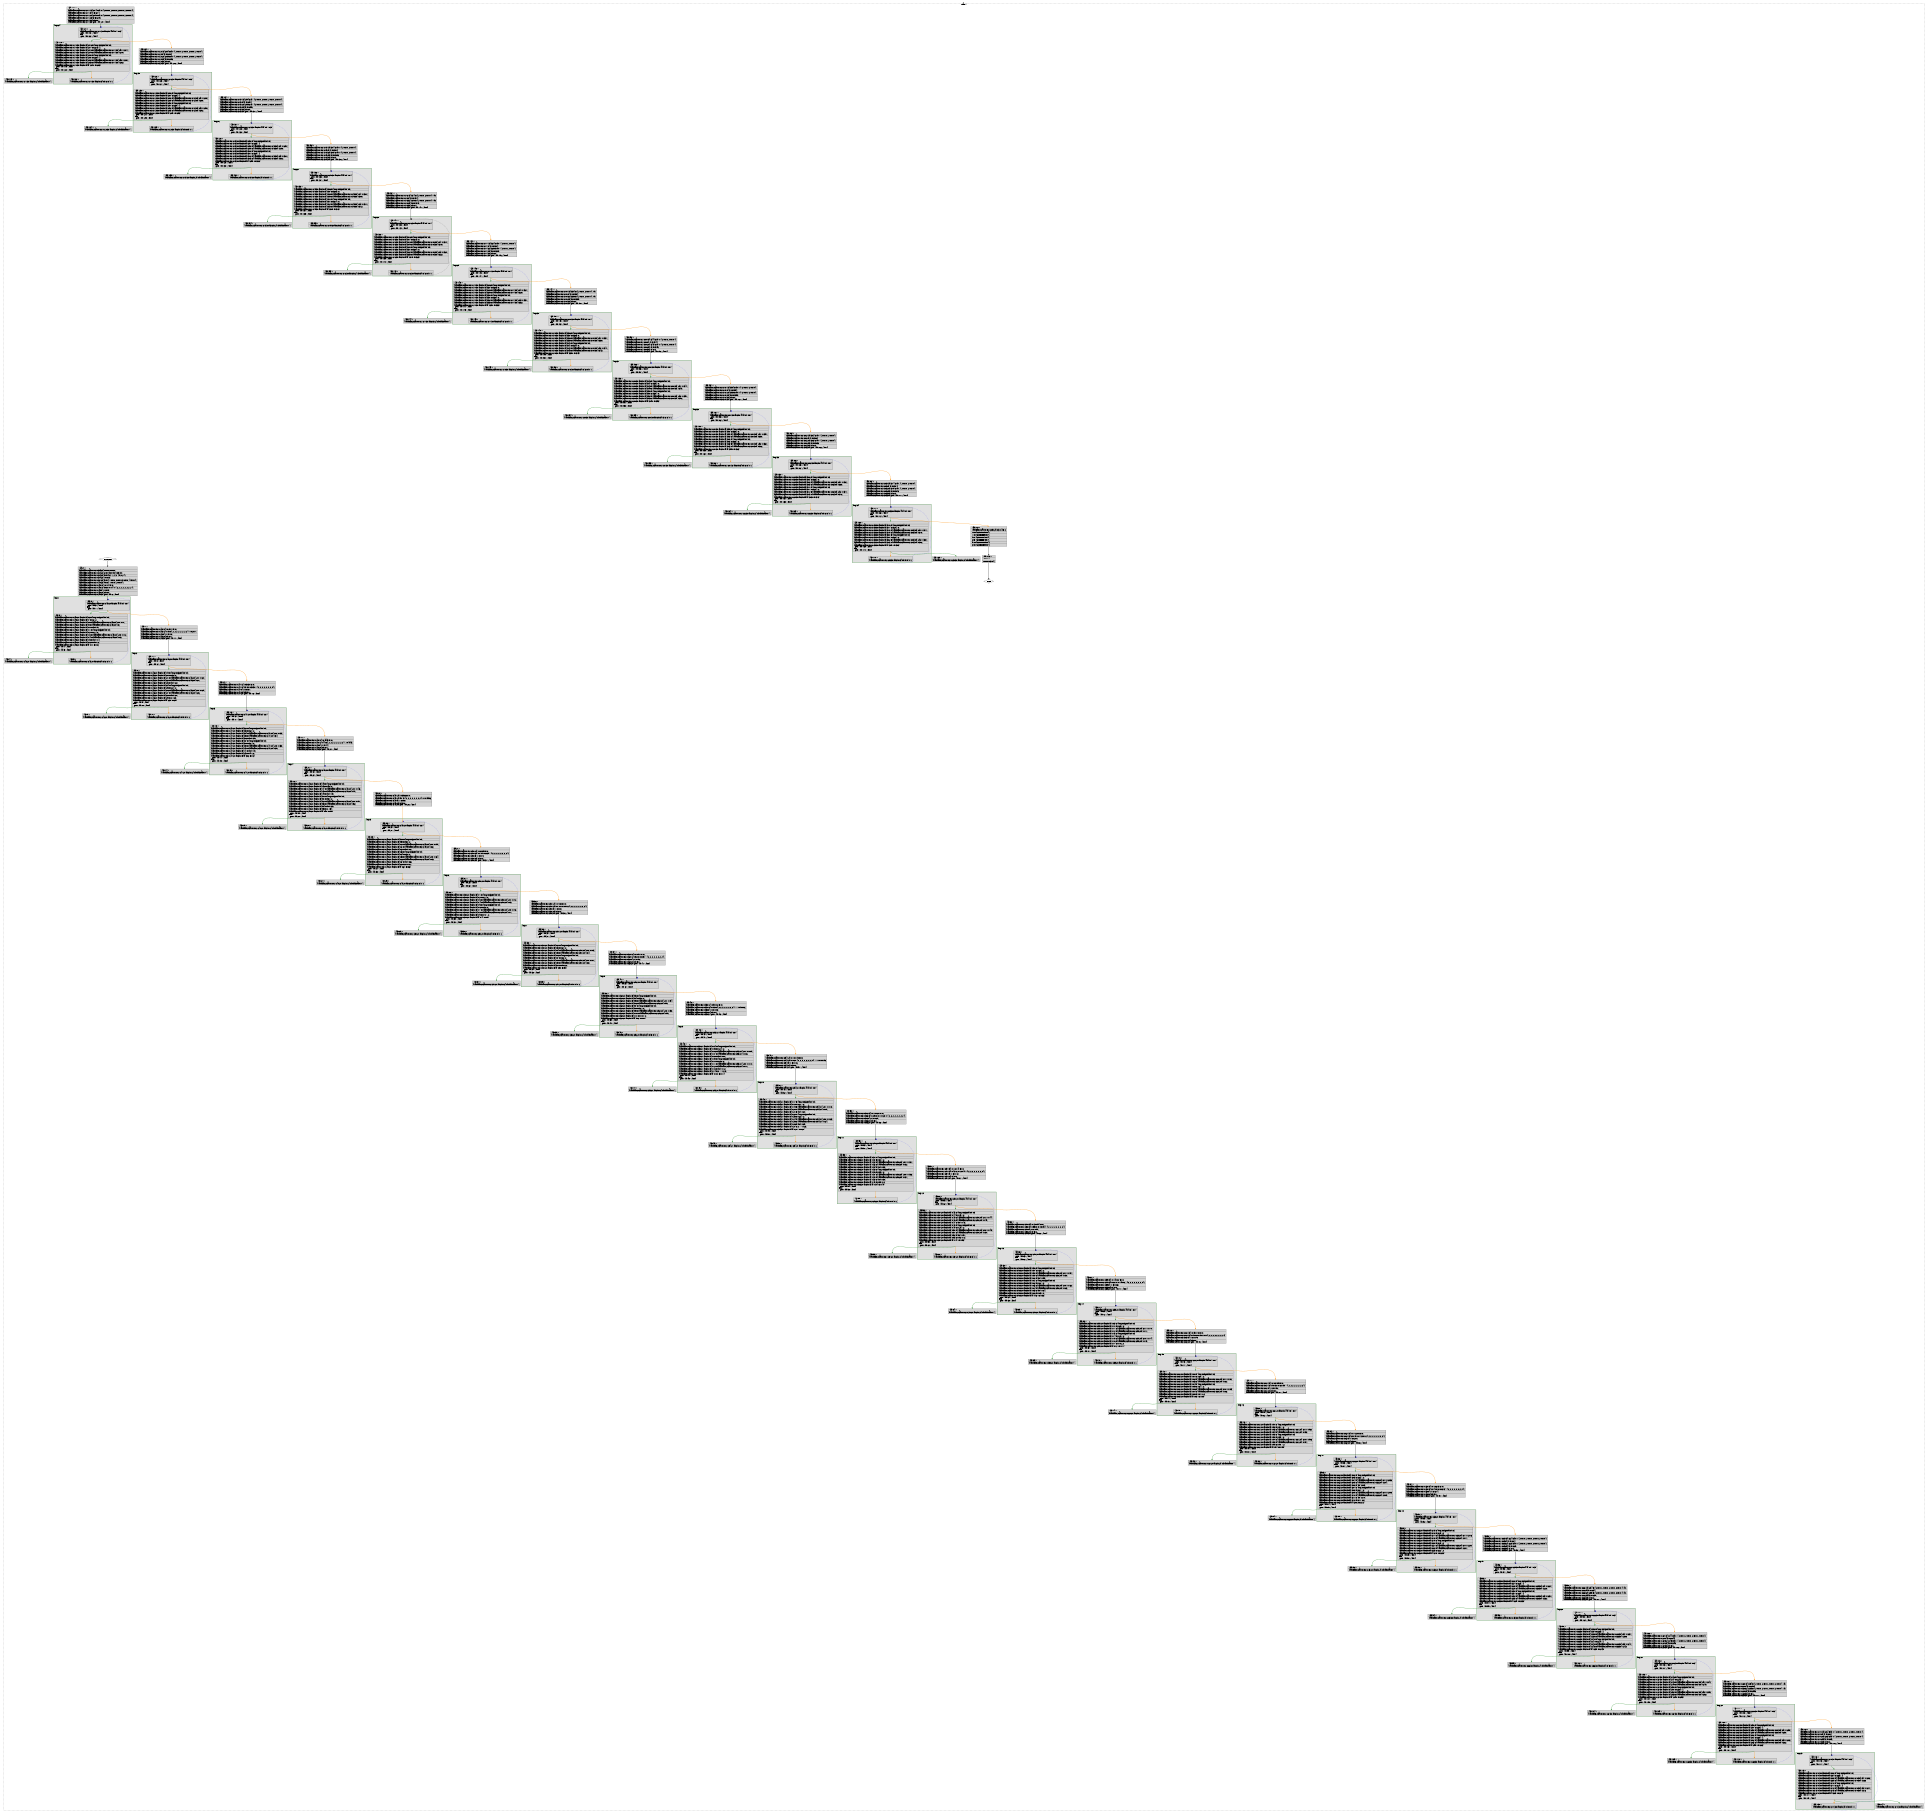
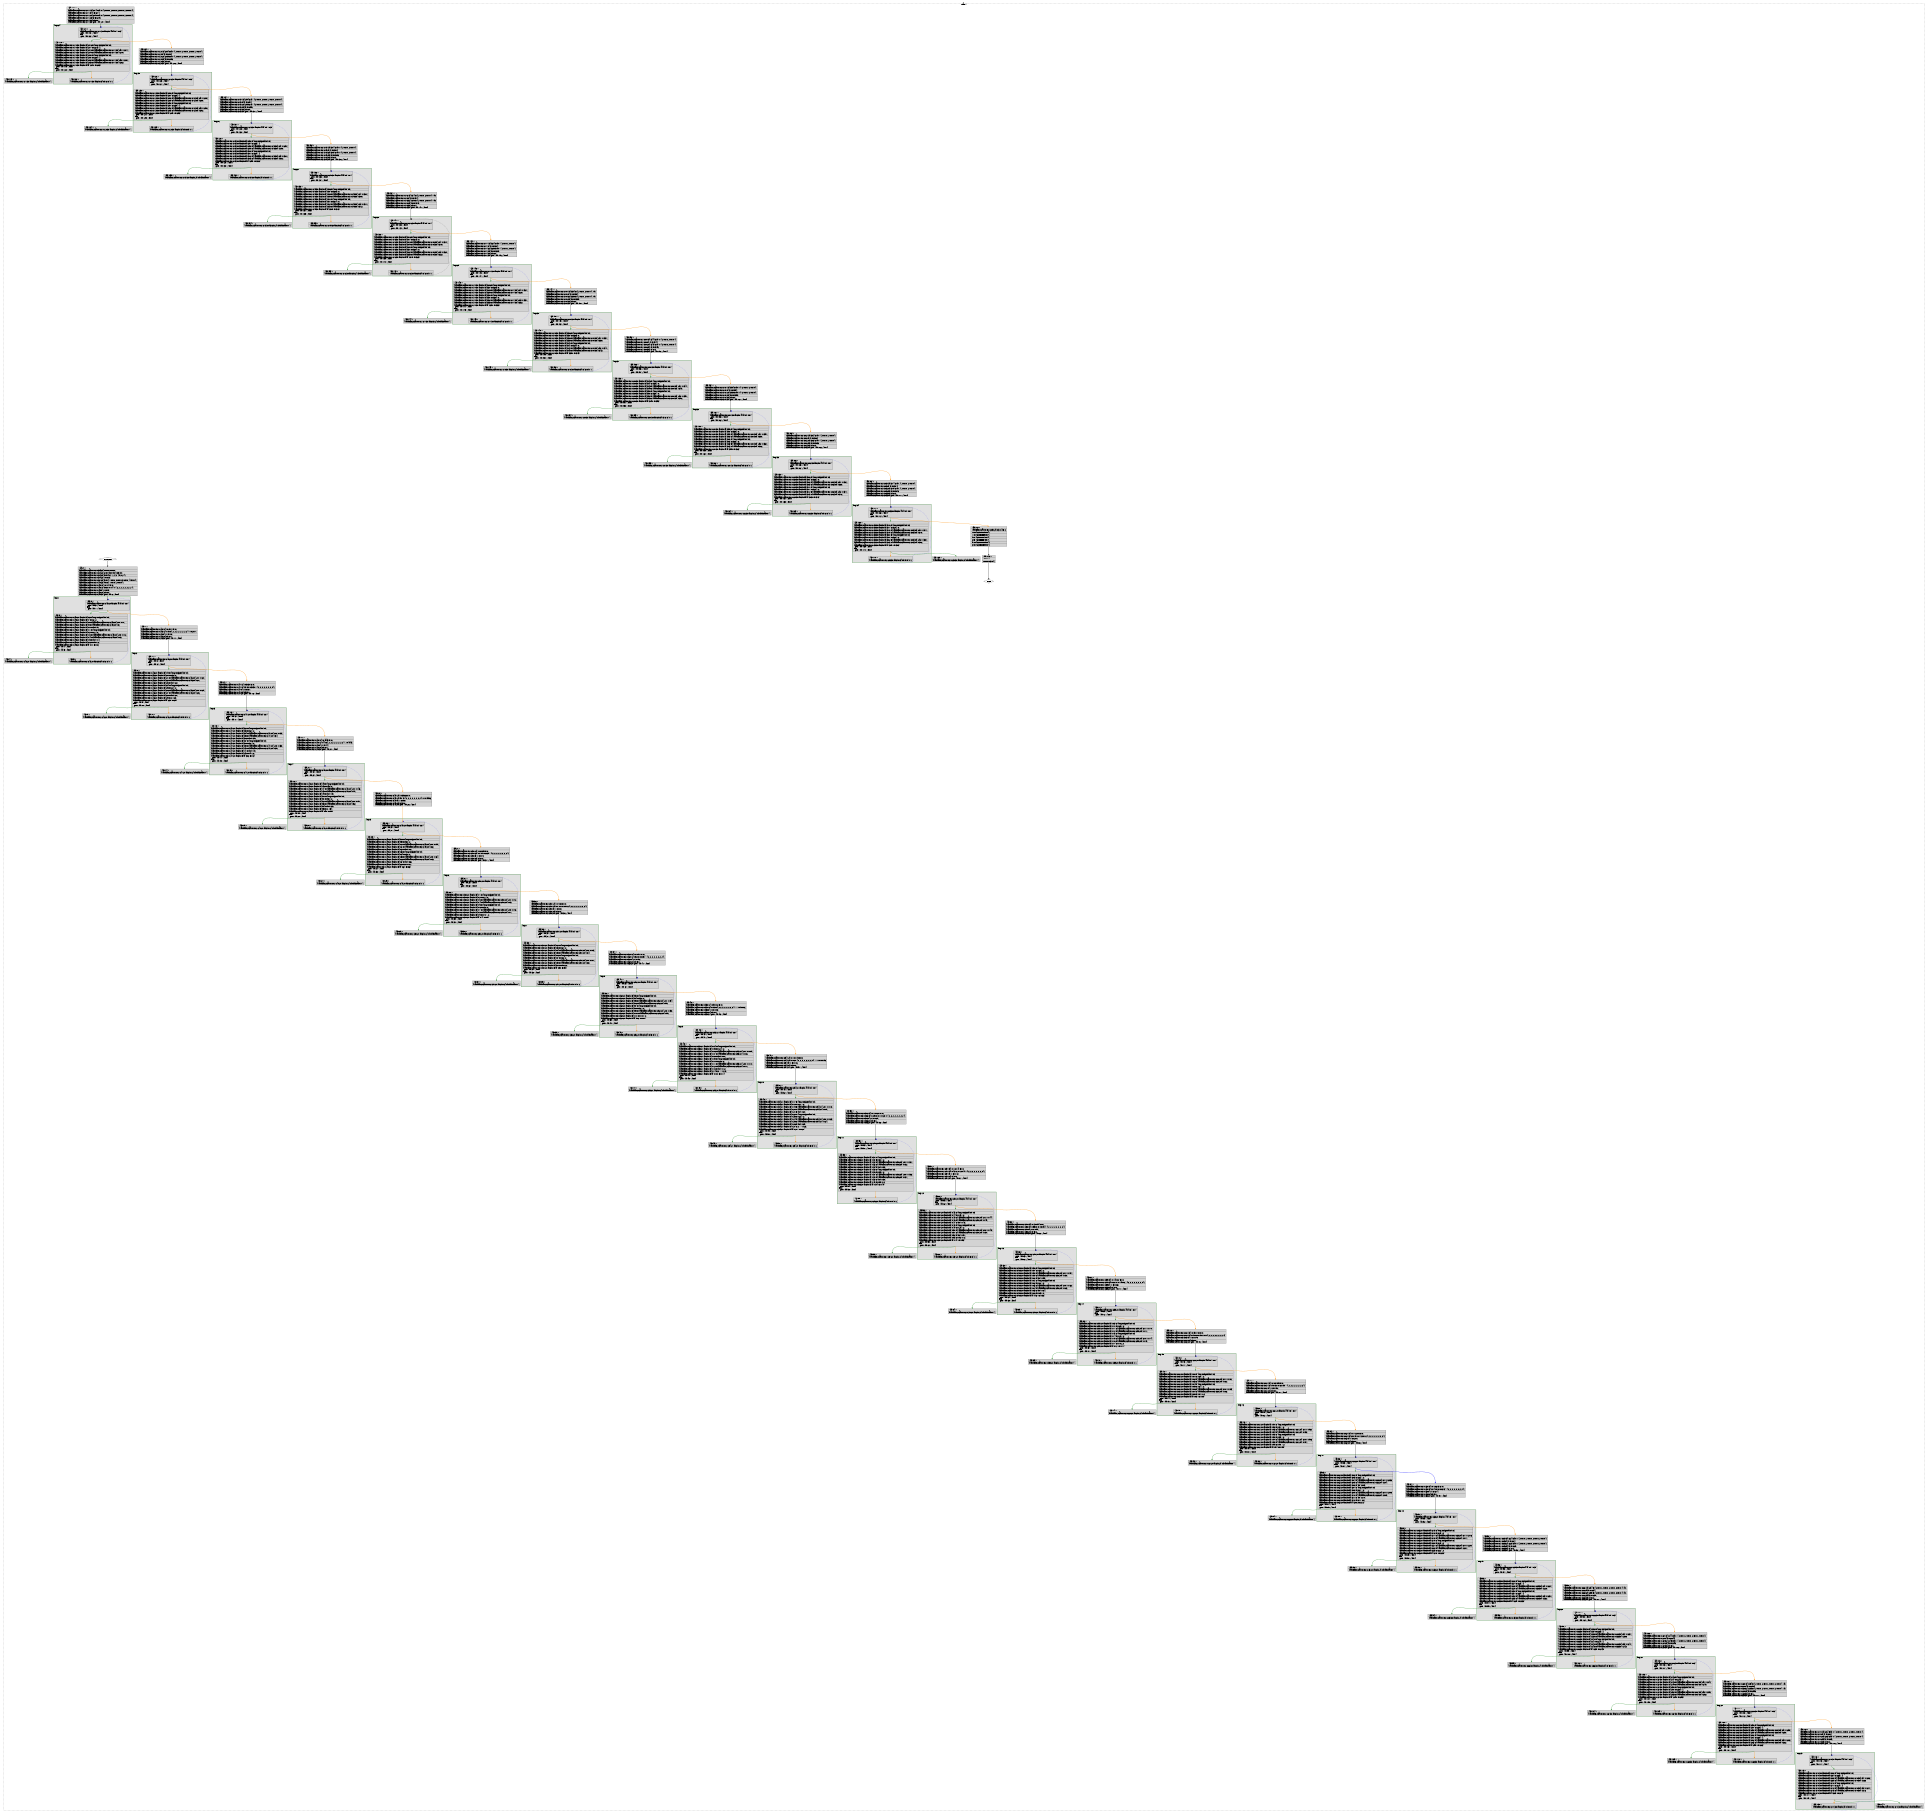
(1398, 1472) -> (1398, 1472)
(1416, 1520) -> (1416, 1520)
